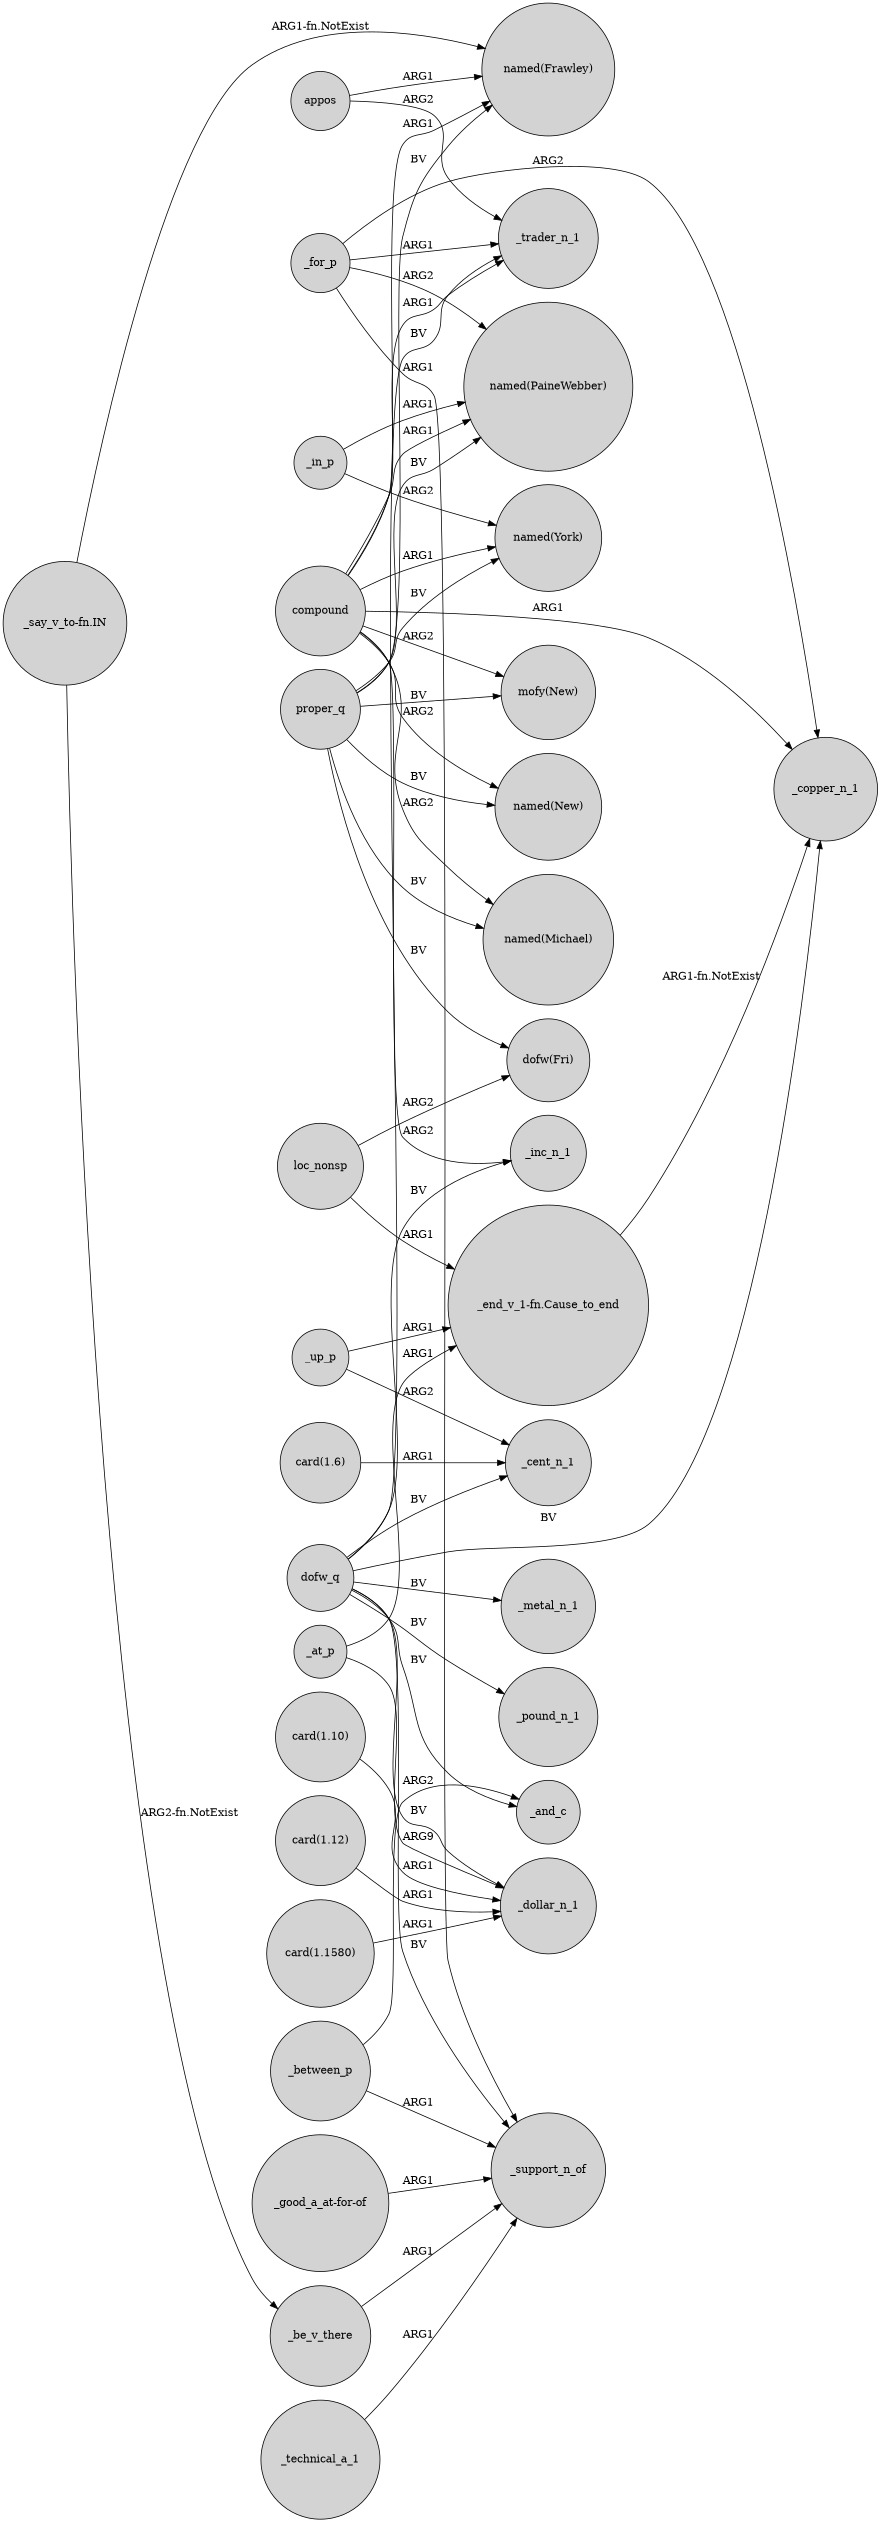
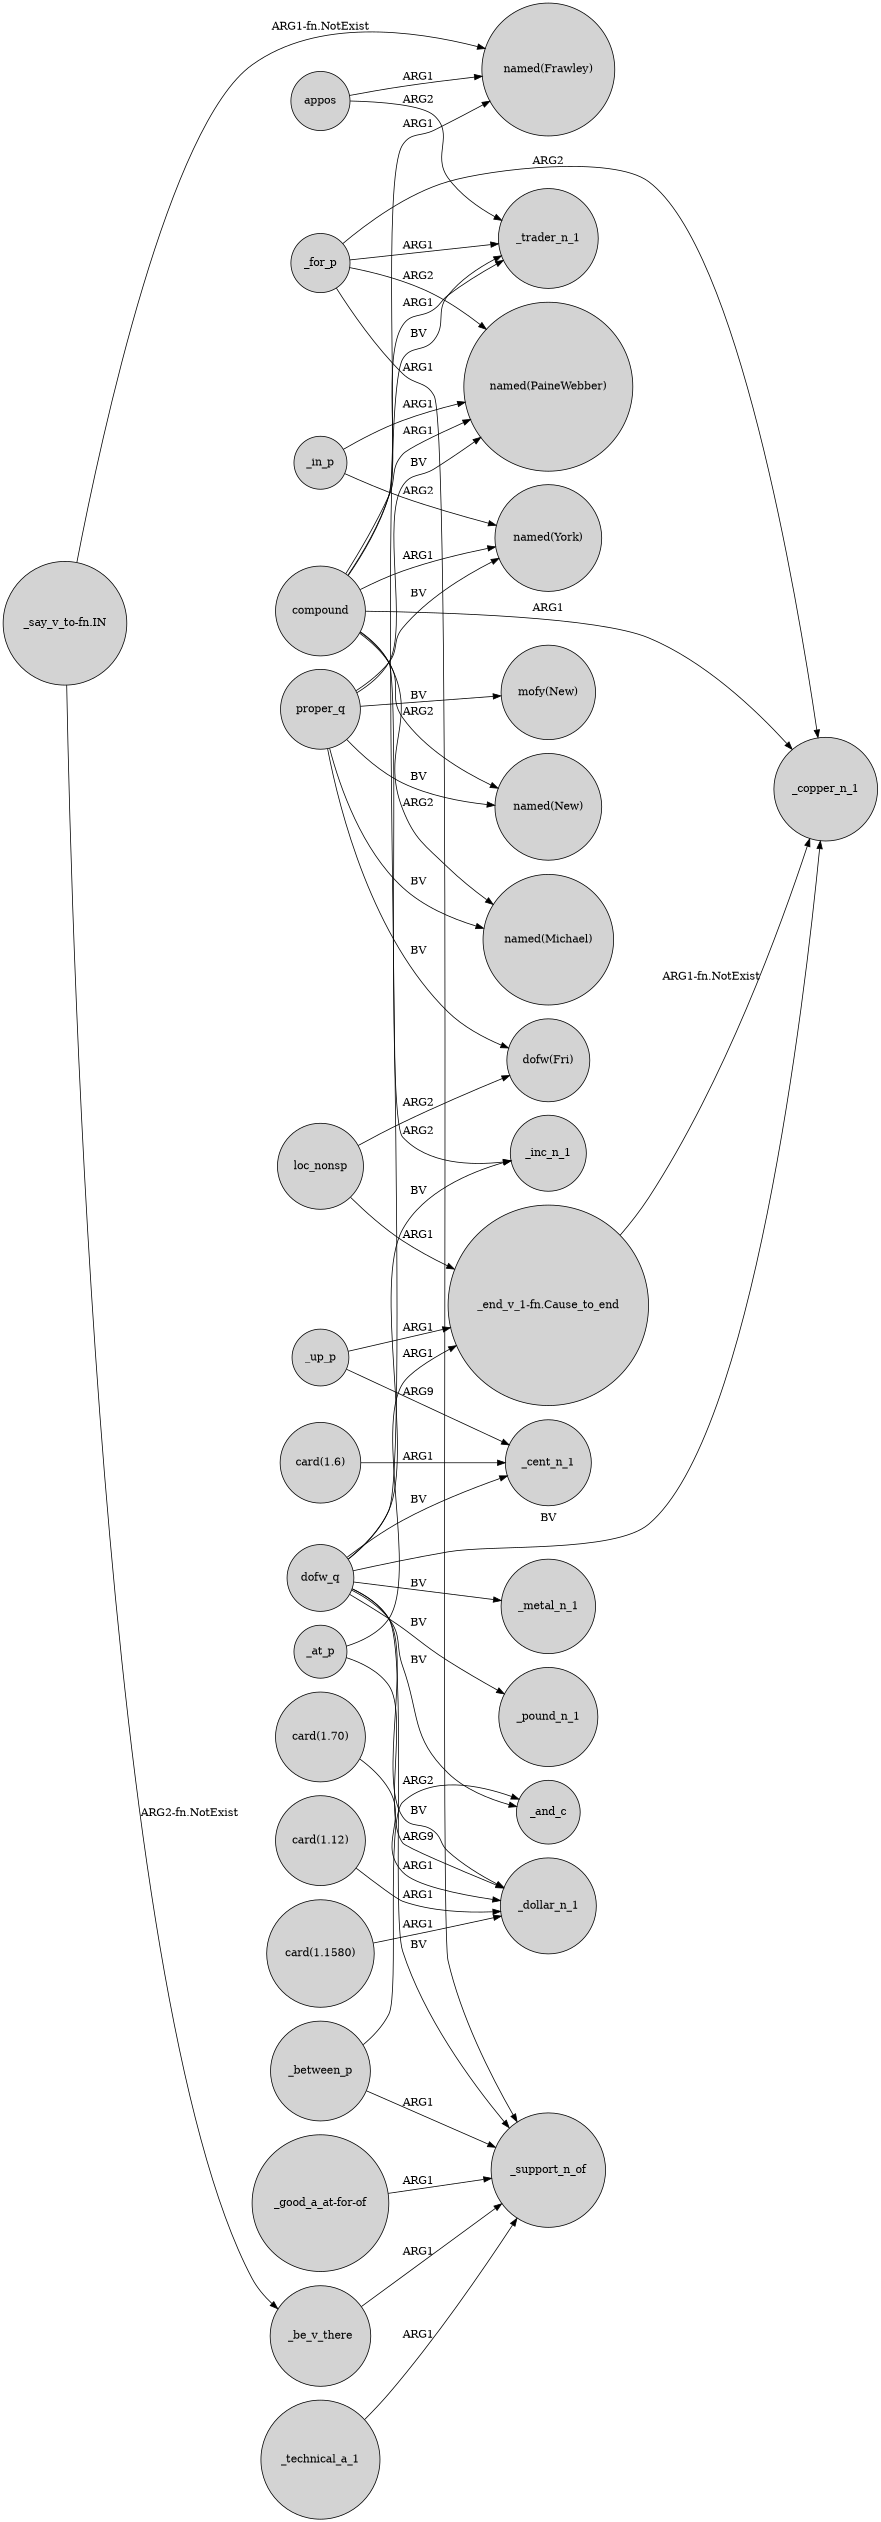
(400, 442) -> none
(430, 650) -> none
(418, 1392) -> (418, 1392)
(320, 1737) -> (320, 1737)
